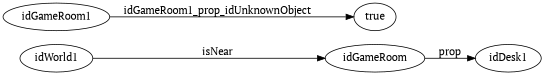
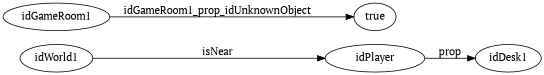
(375, 58) -> (375, 58)
